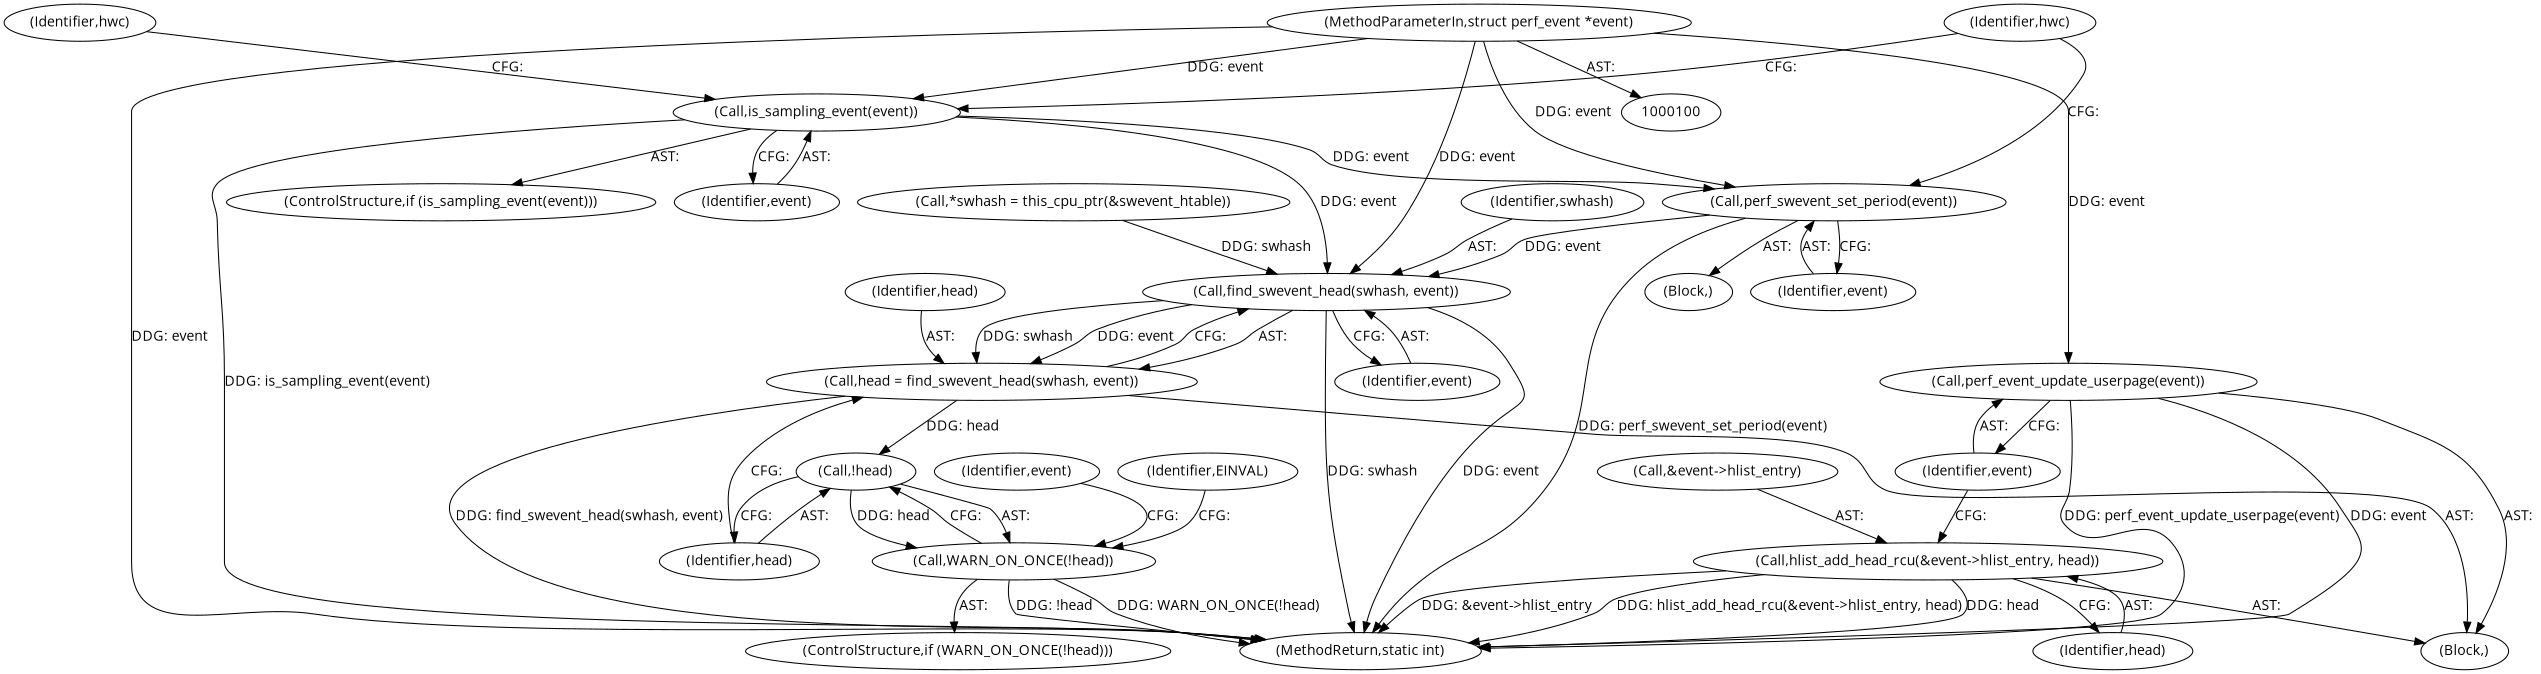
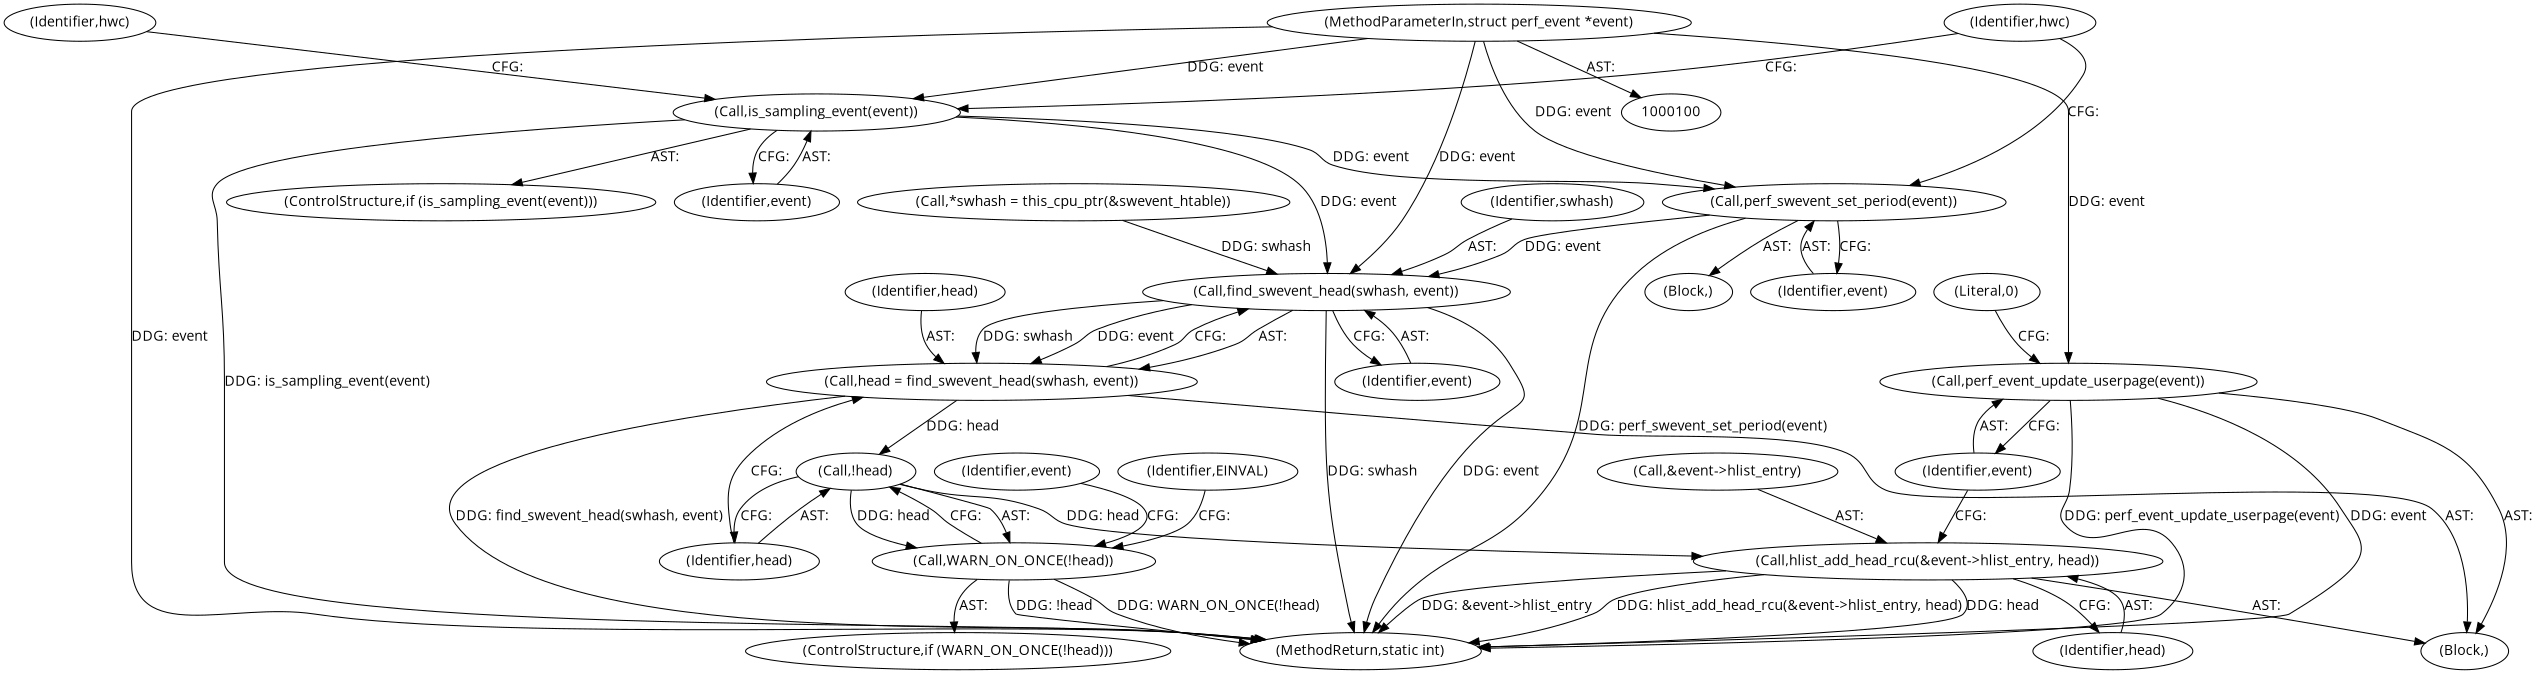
none -> (1987, 292)
none -> (1292, 543)
